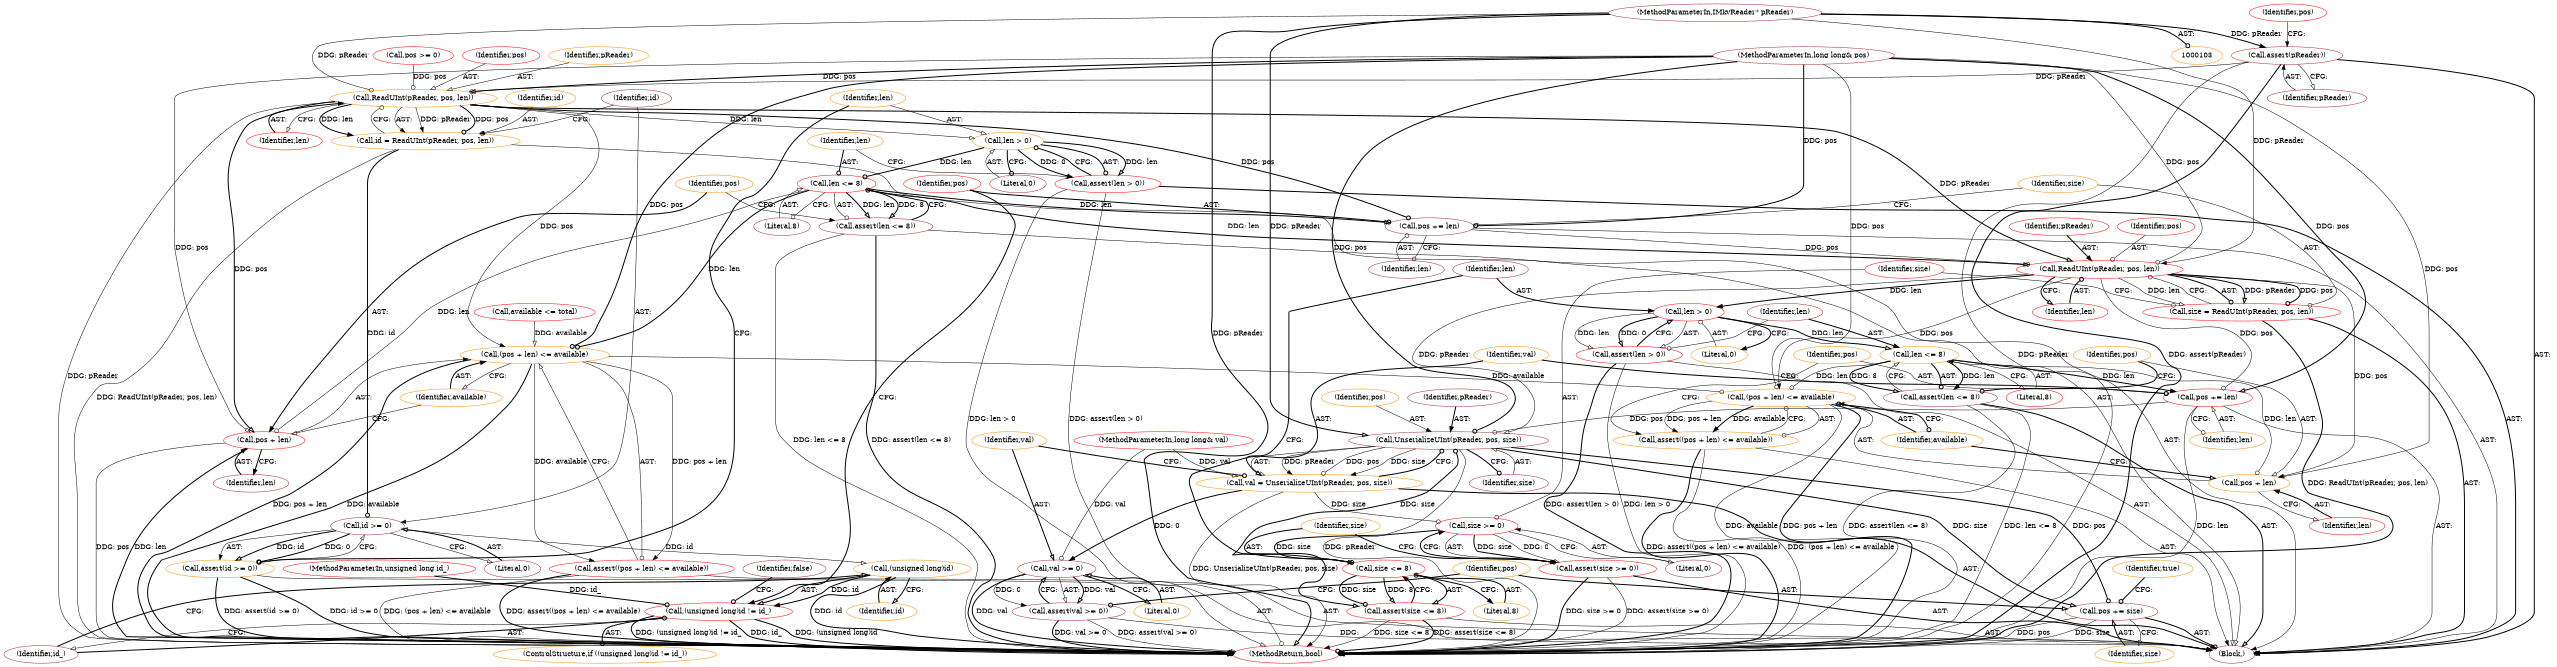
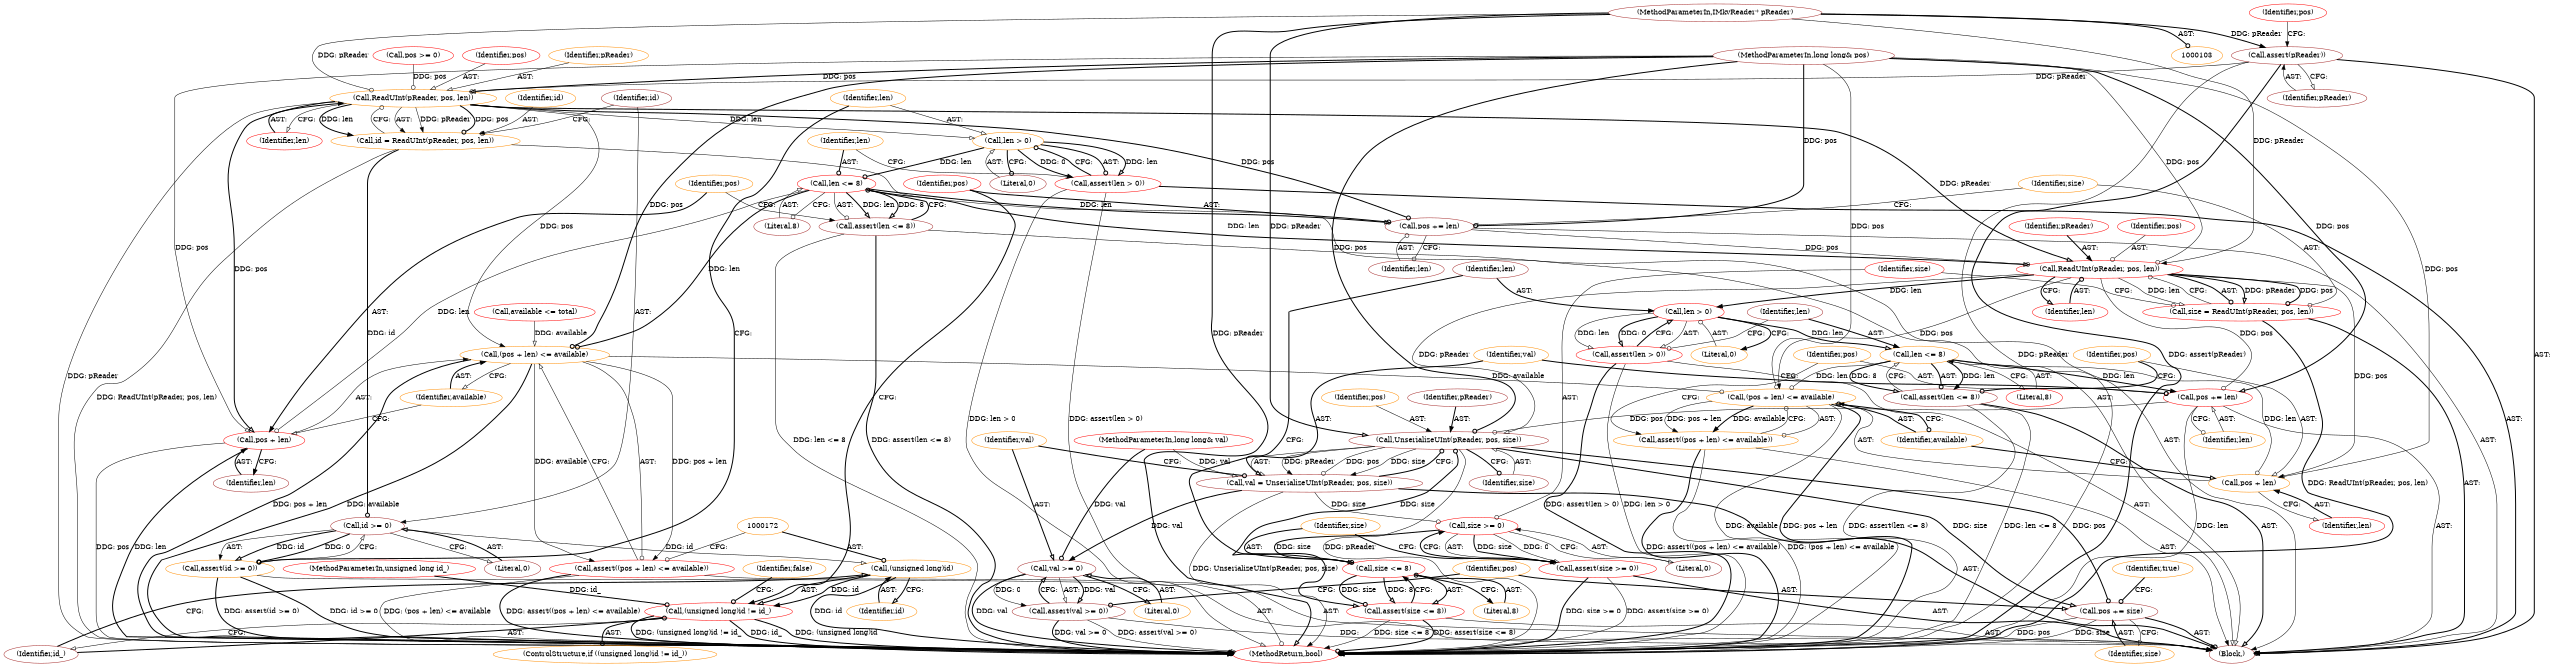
(1310, 483) -> (1310, 483)
(1097, 497) -> (1097, 497)
none -> (763, 526)
(1167, 526) -> (1167, 526)
(784, 569) -> (784, 569)
